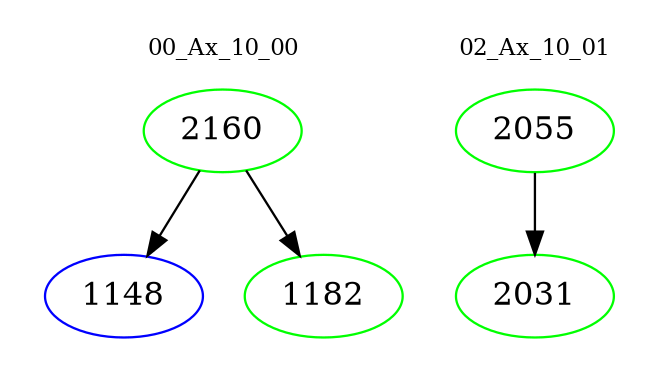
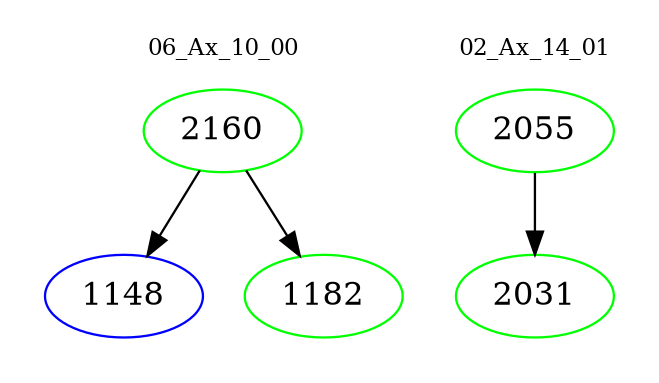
(224, 49) -> (224, 49)
(535, 49) -> (535, 49)
